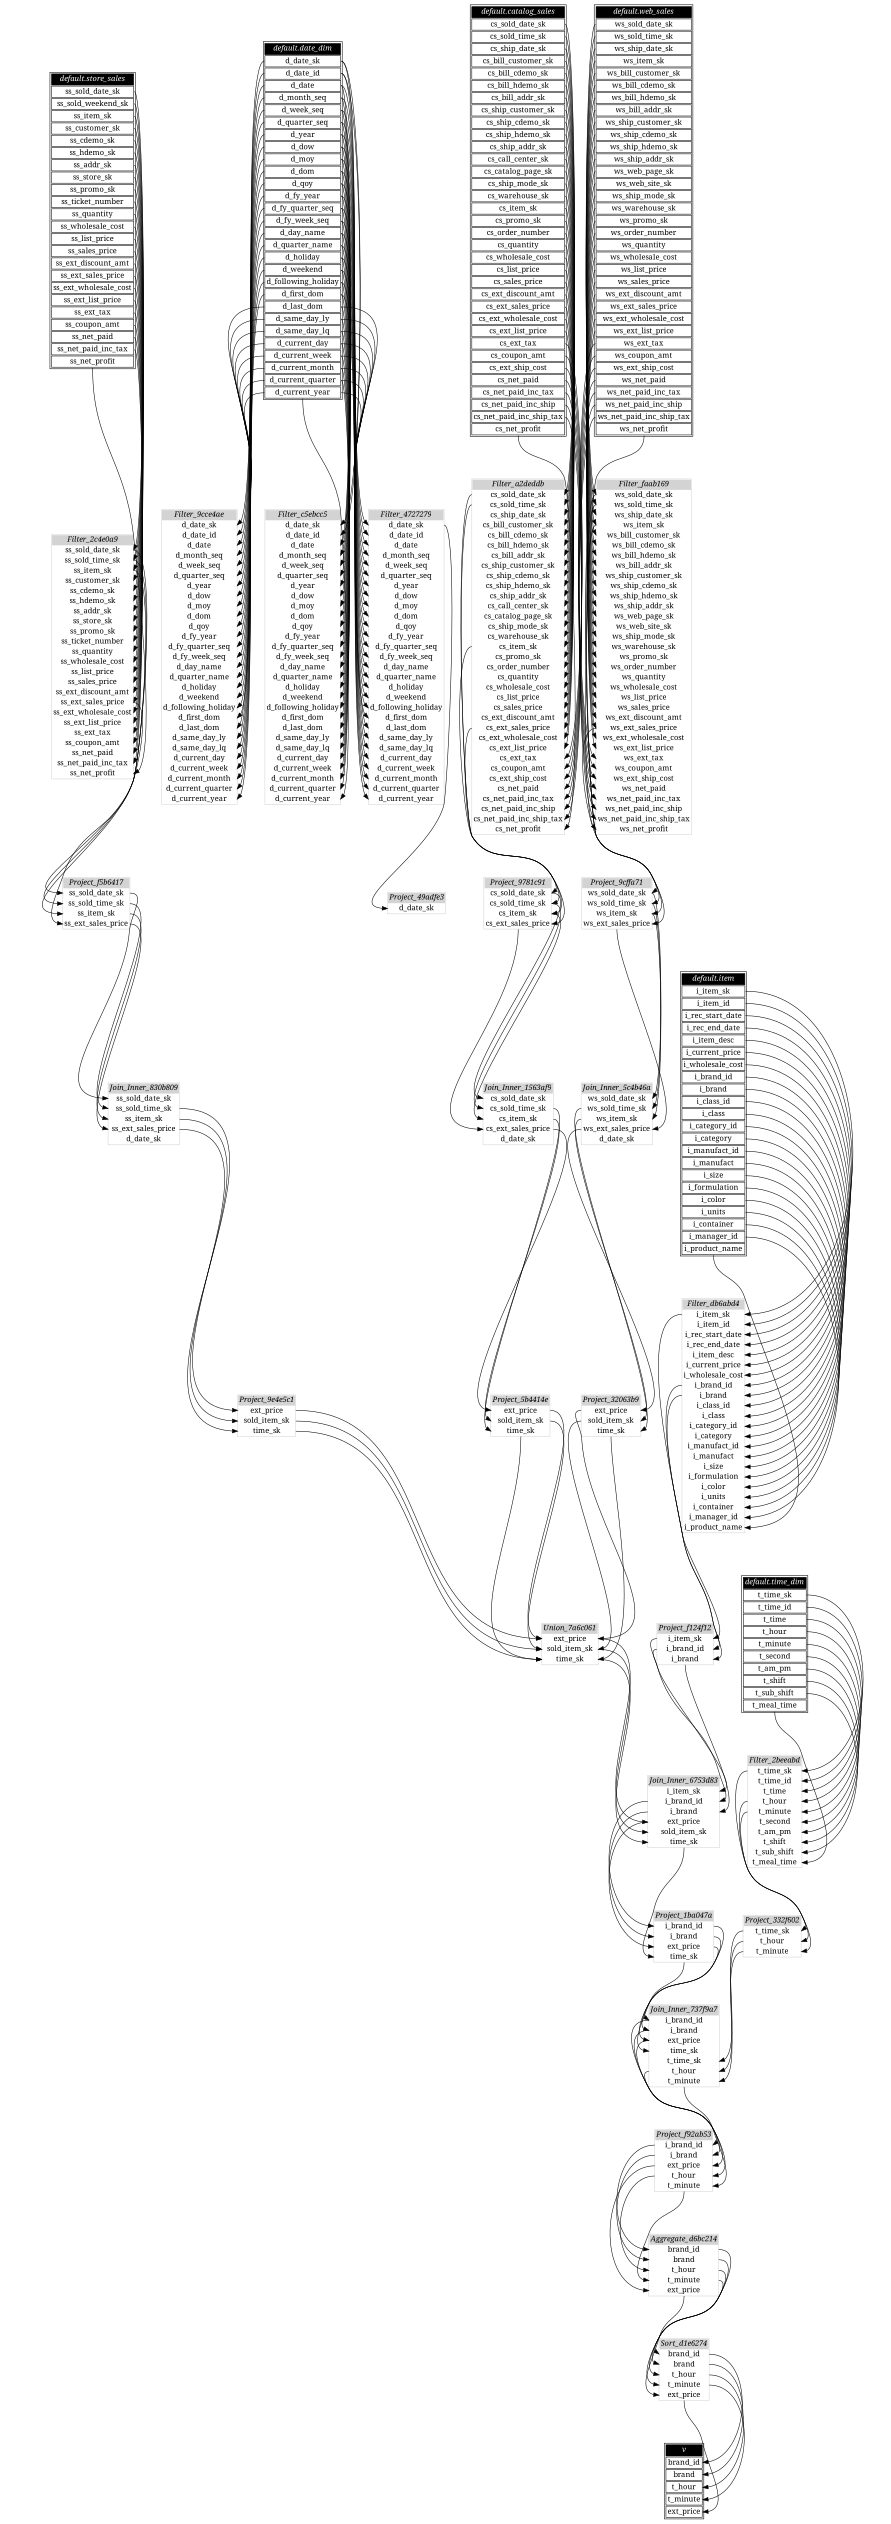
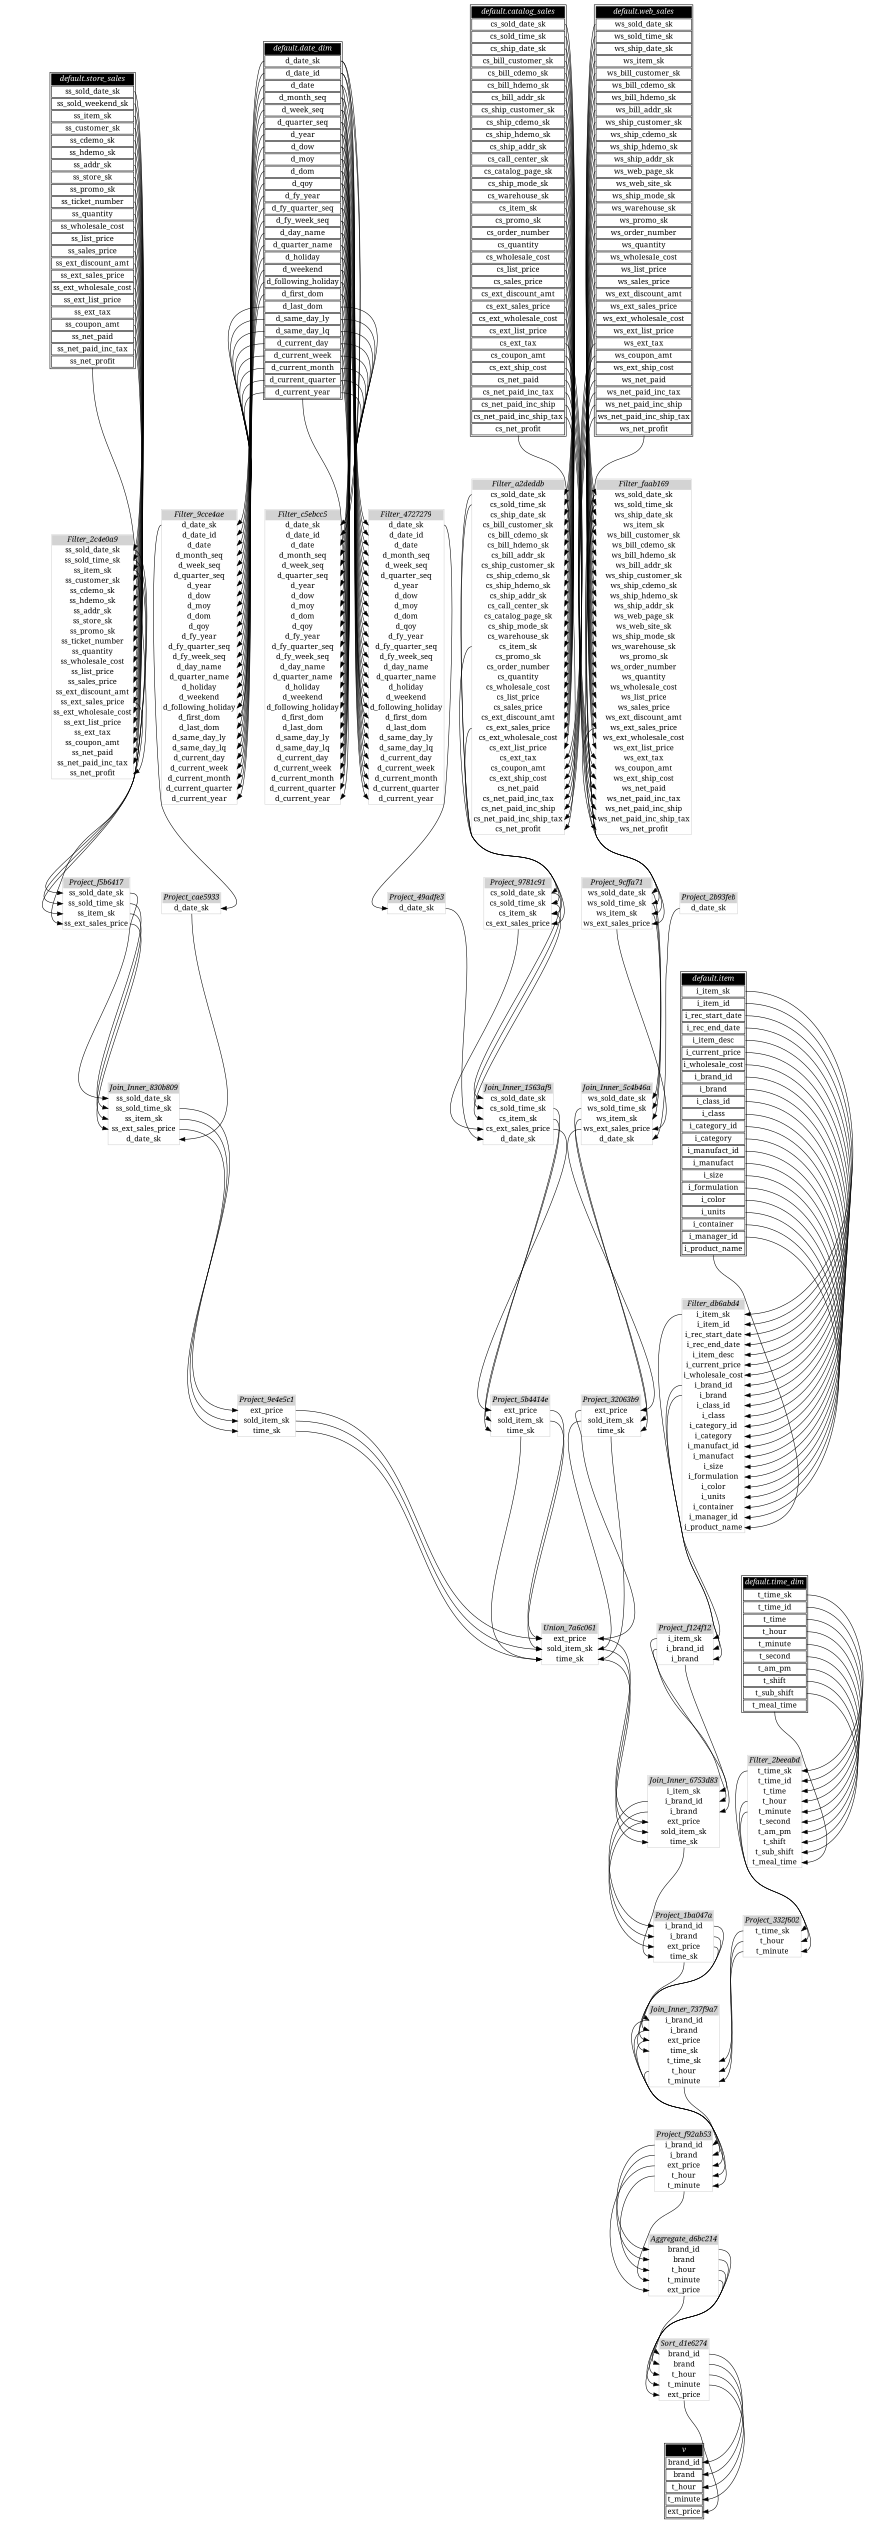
none -> (191, 903)
none -> (709, 903)
none -> (465, 1022)
